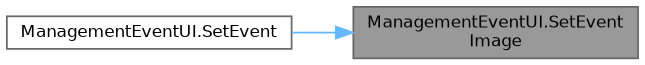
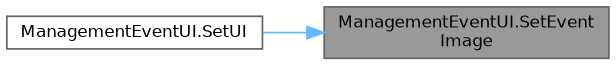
(149, 33) -> (135, 33)
